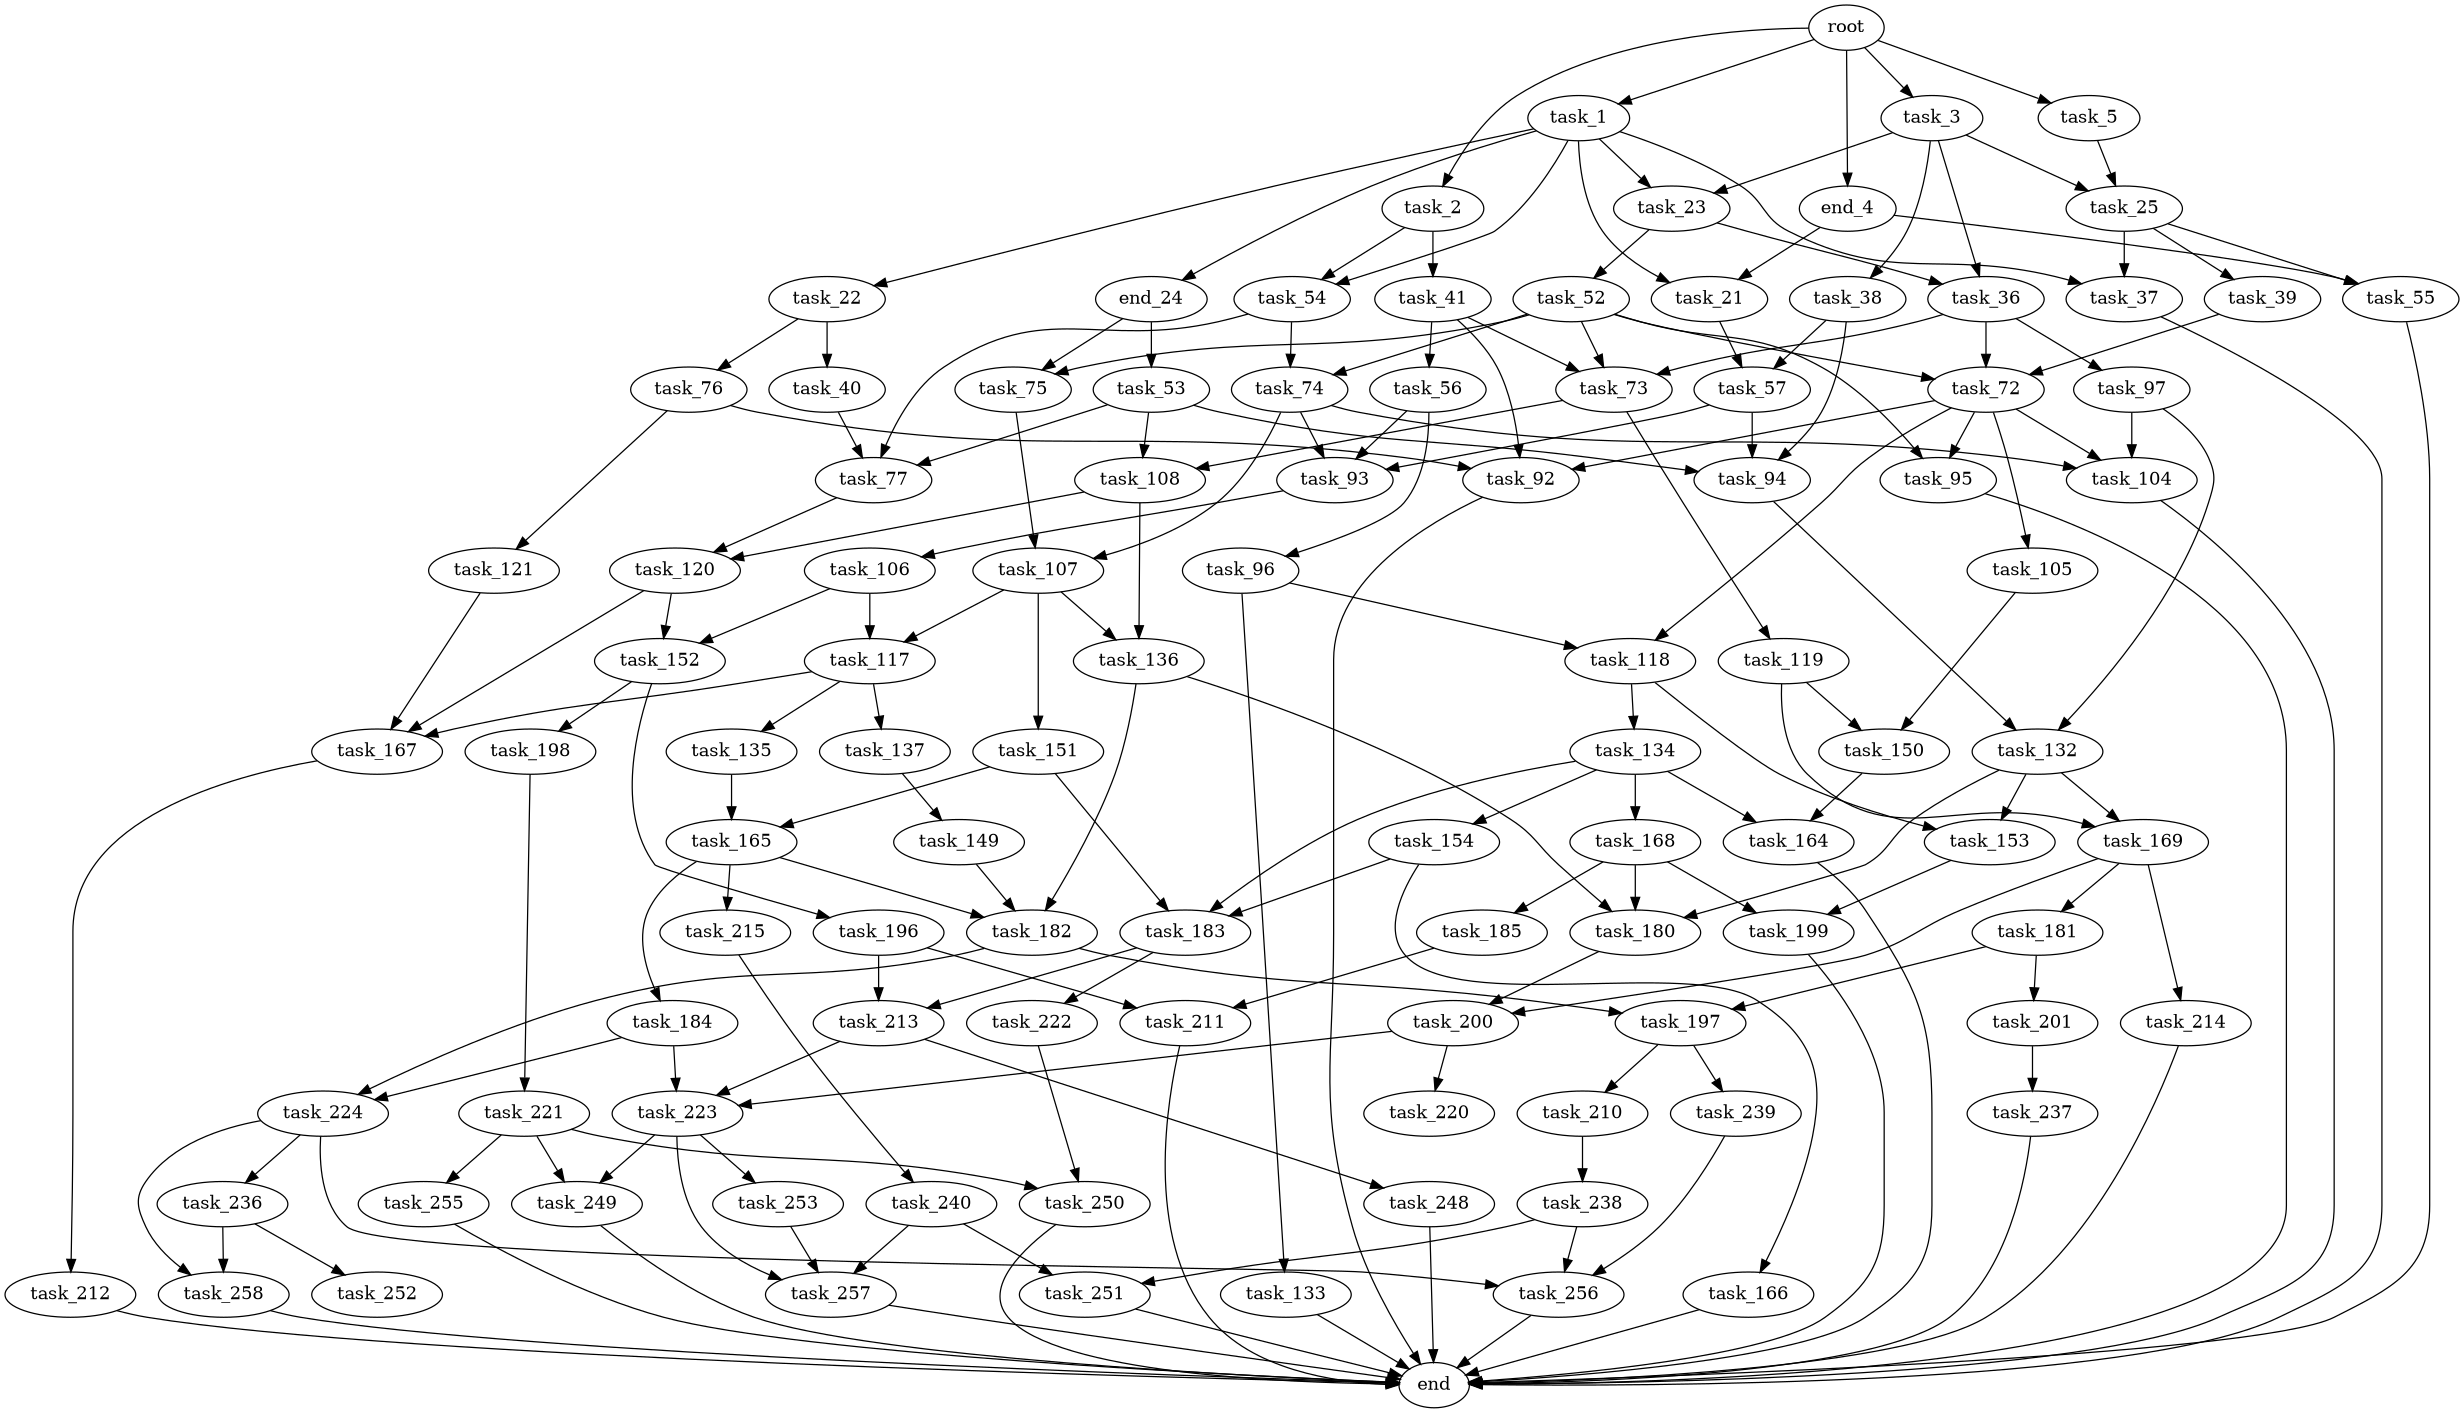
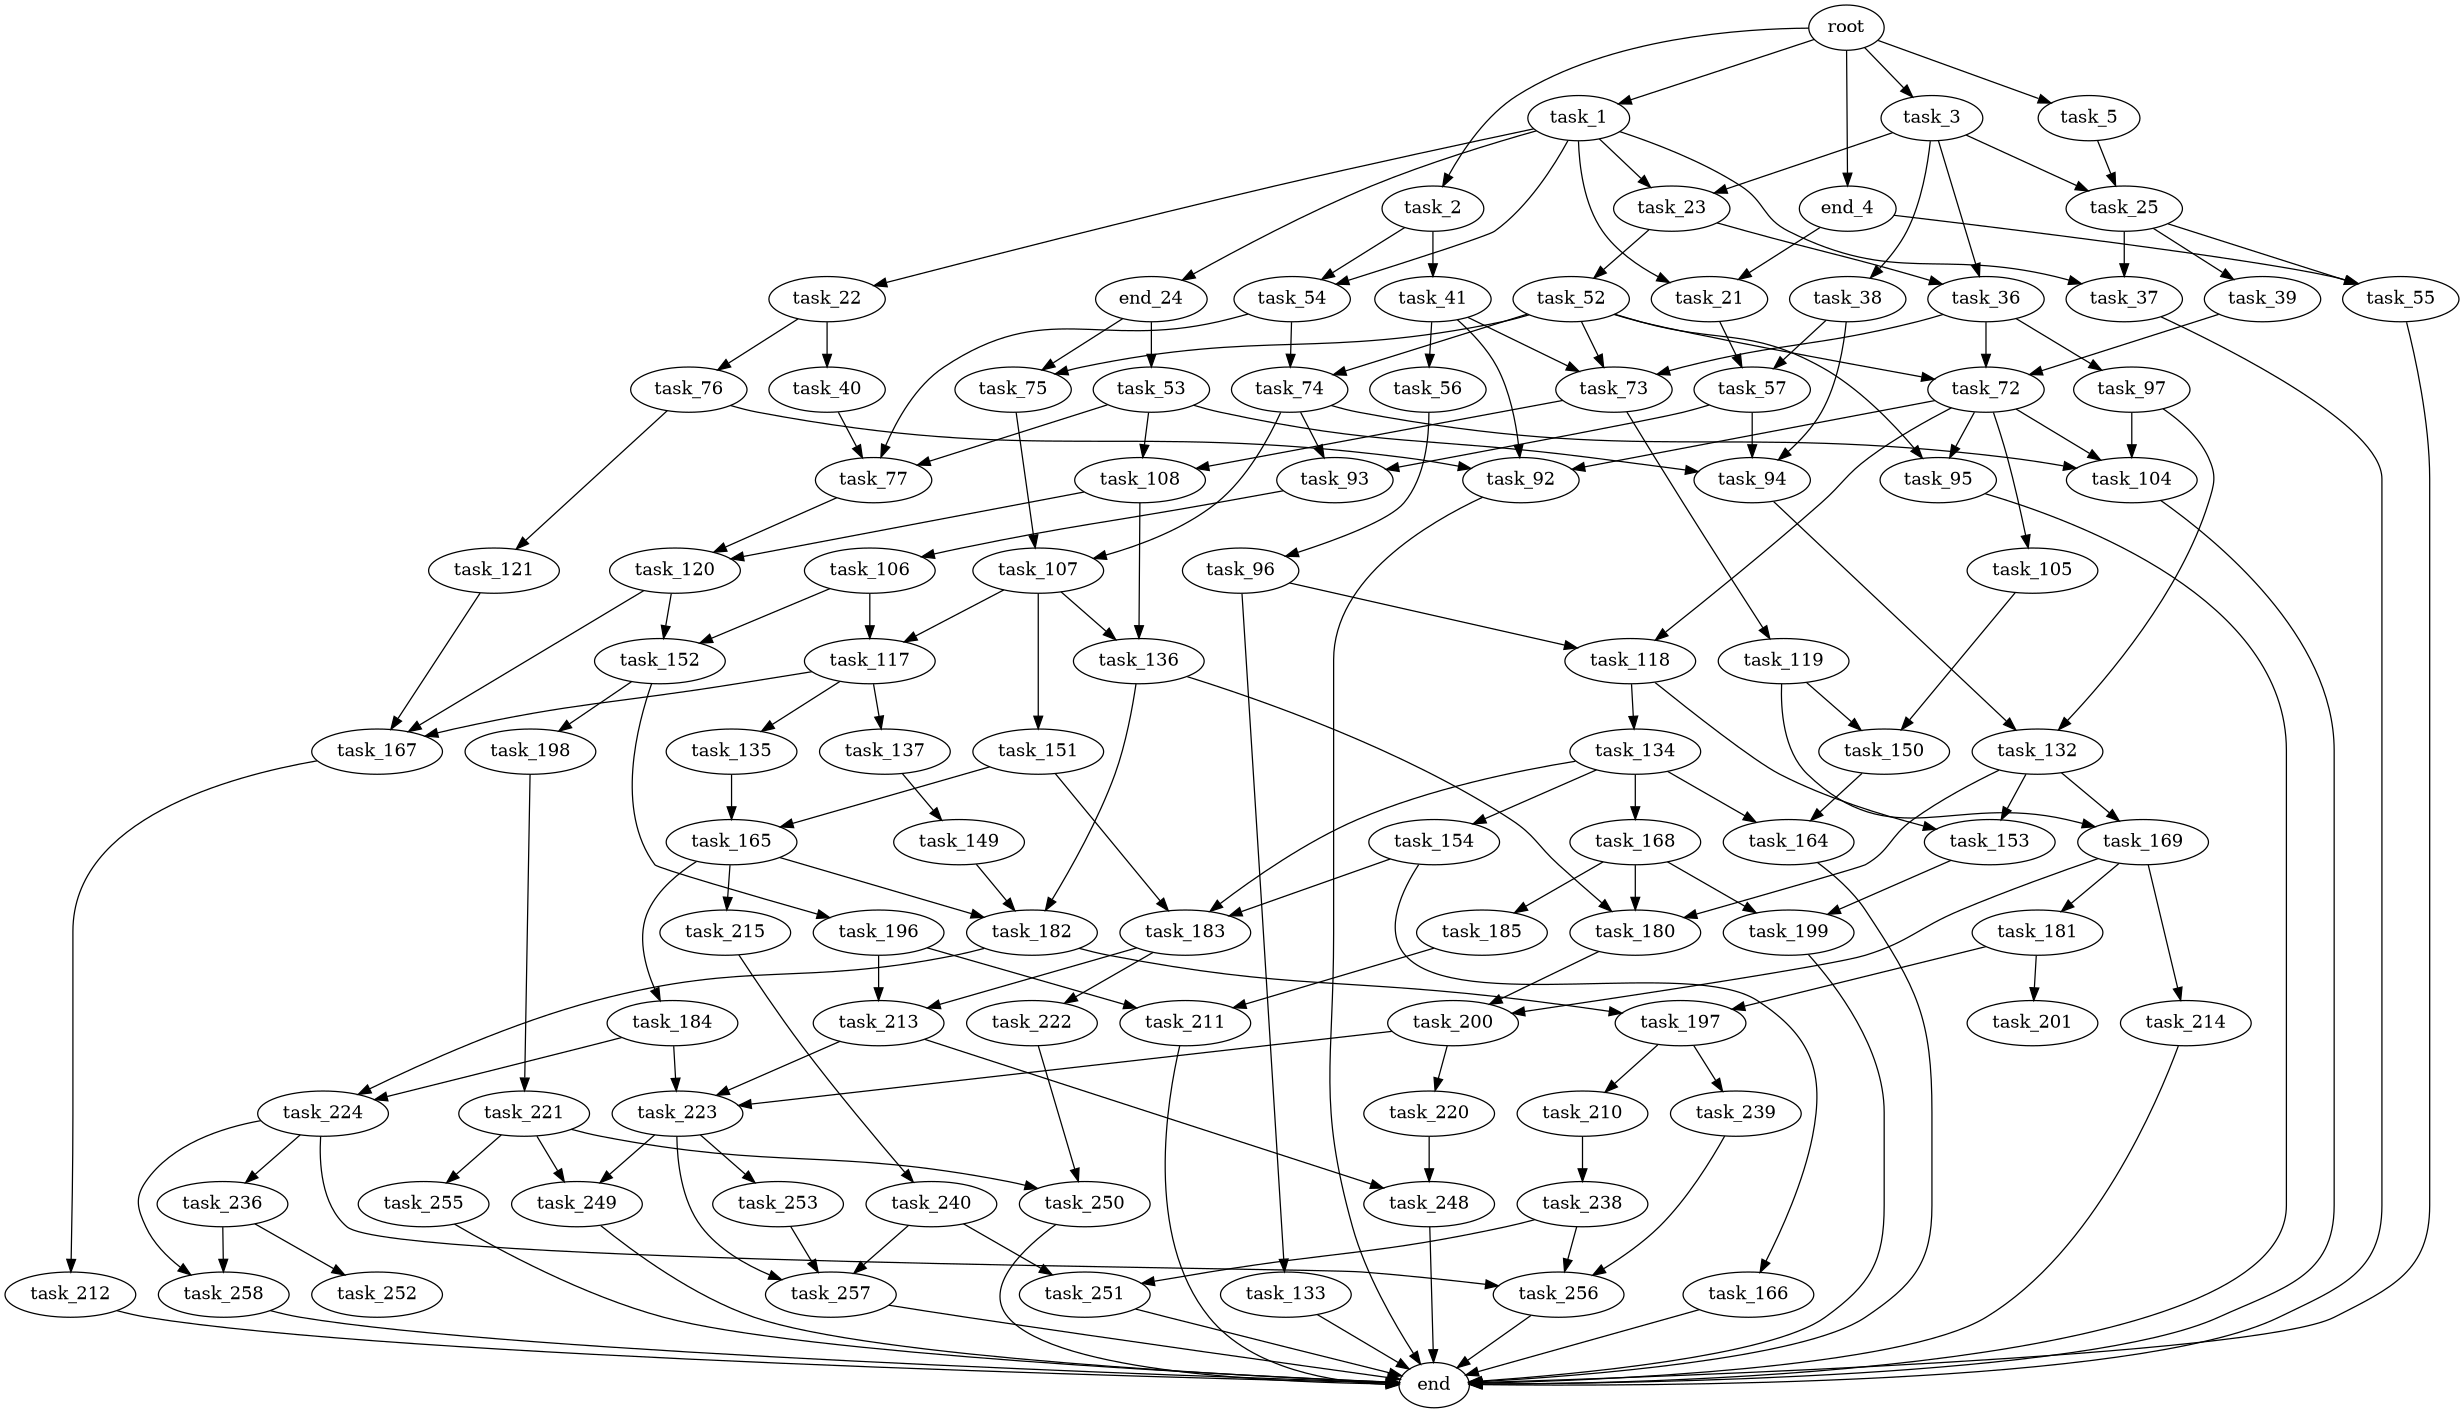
(1386, 430) -> none
(2032, 1114) -> none
none -> (1429, 1153)
